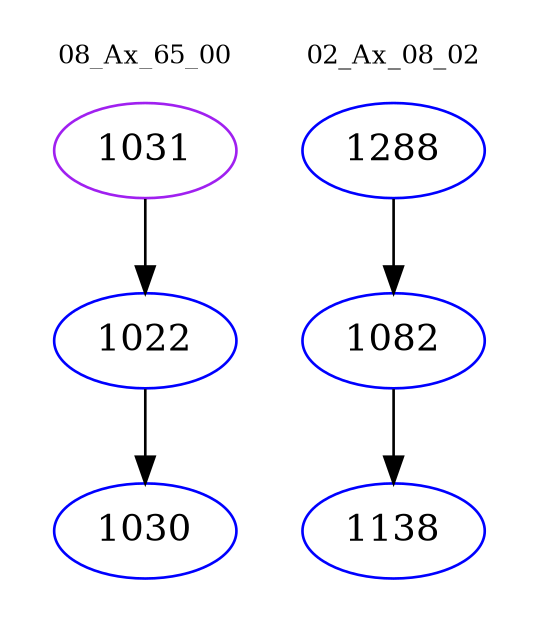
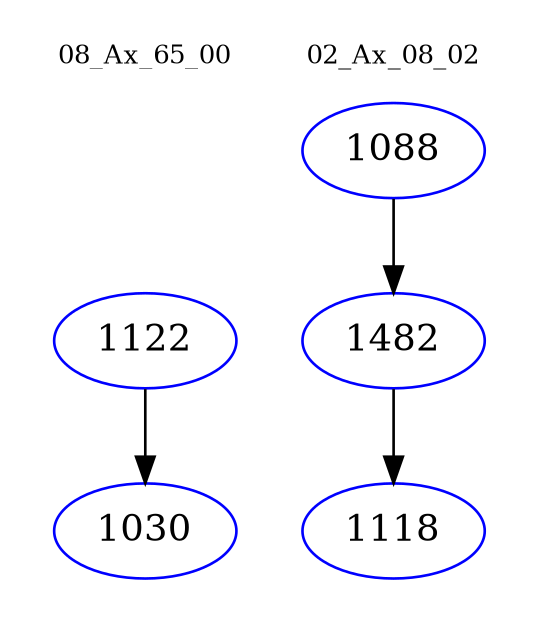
(145, 151) -> none
(394, 151) -> (394, 151)
(145, 341) -> (145, 341)
(394, 341) -> (394, 341)
(394, 531) -> (394, 531)
